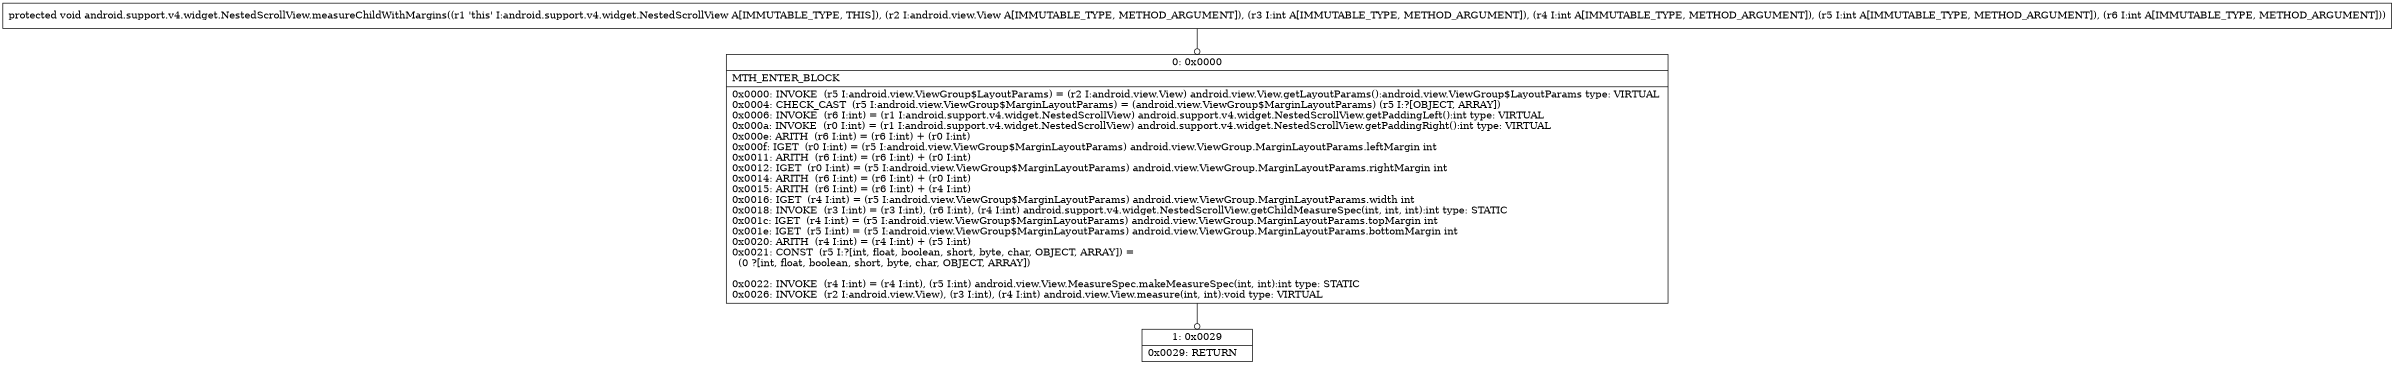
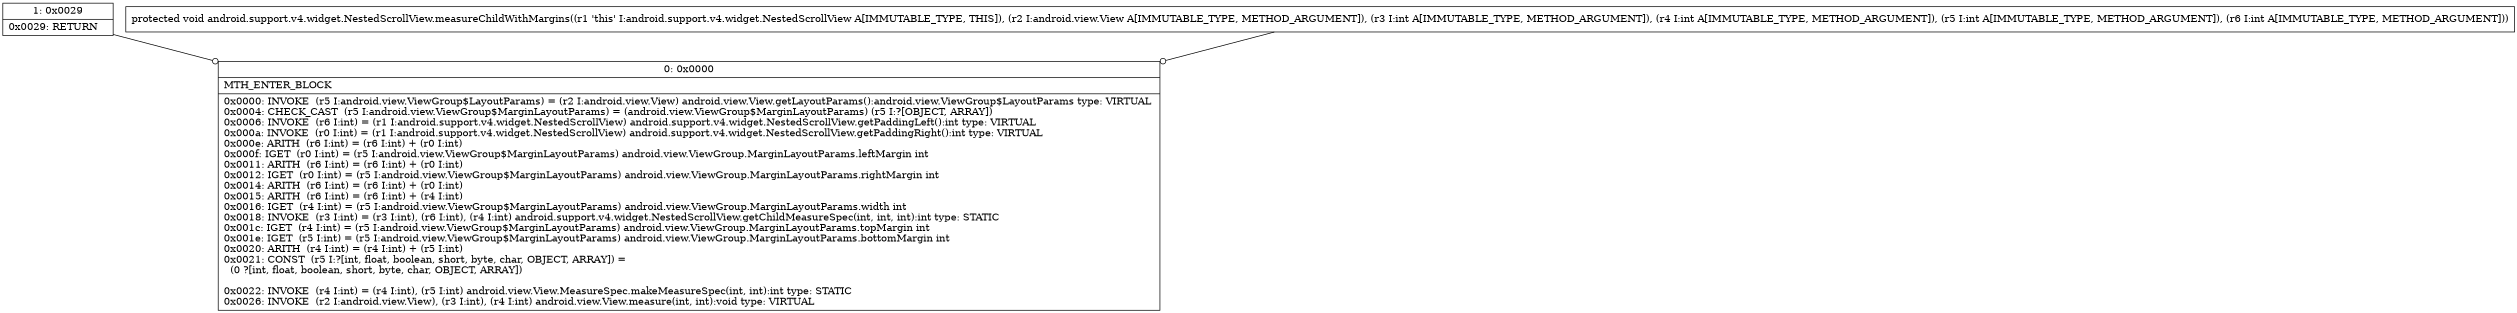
(1197, 313) -> (163, 47)
